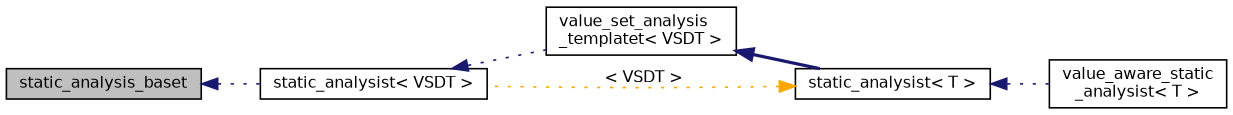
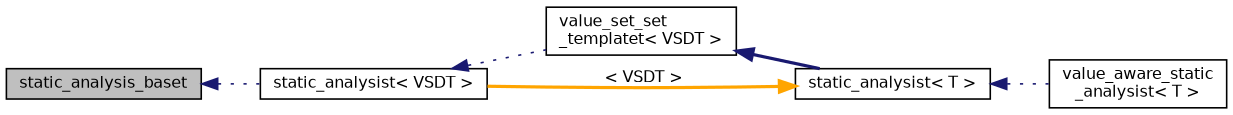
(641, 31) -> (641, 31)
(633, 88) -> (633, 88)
